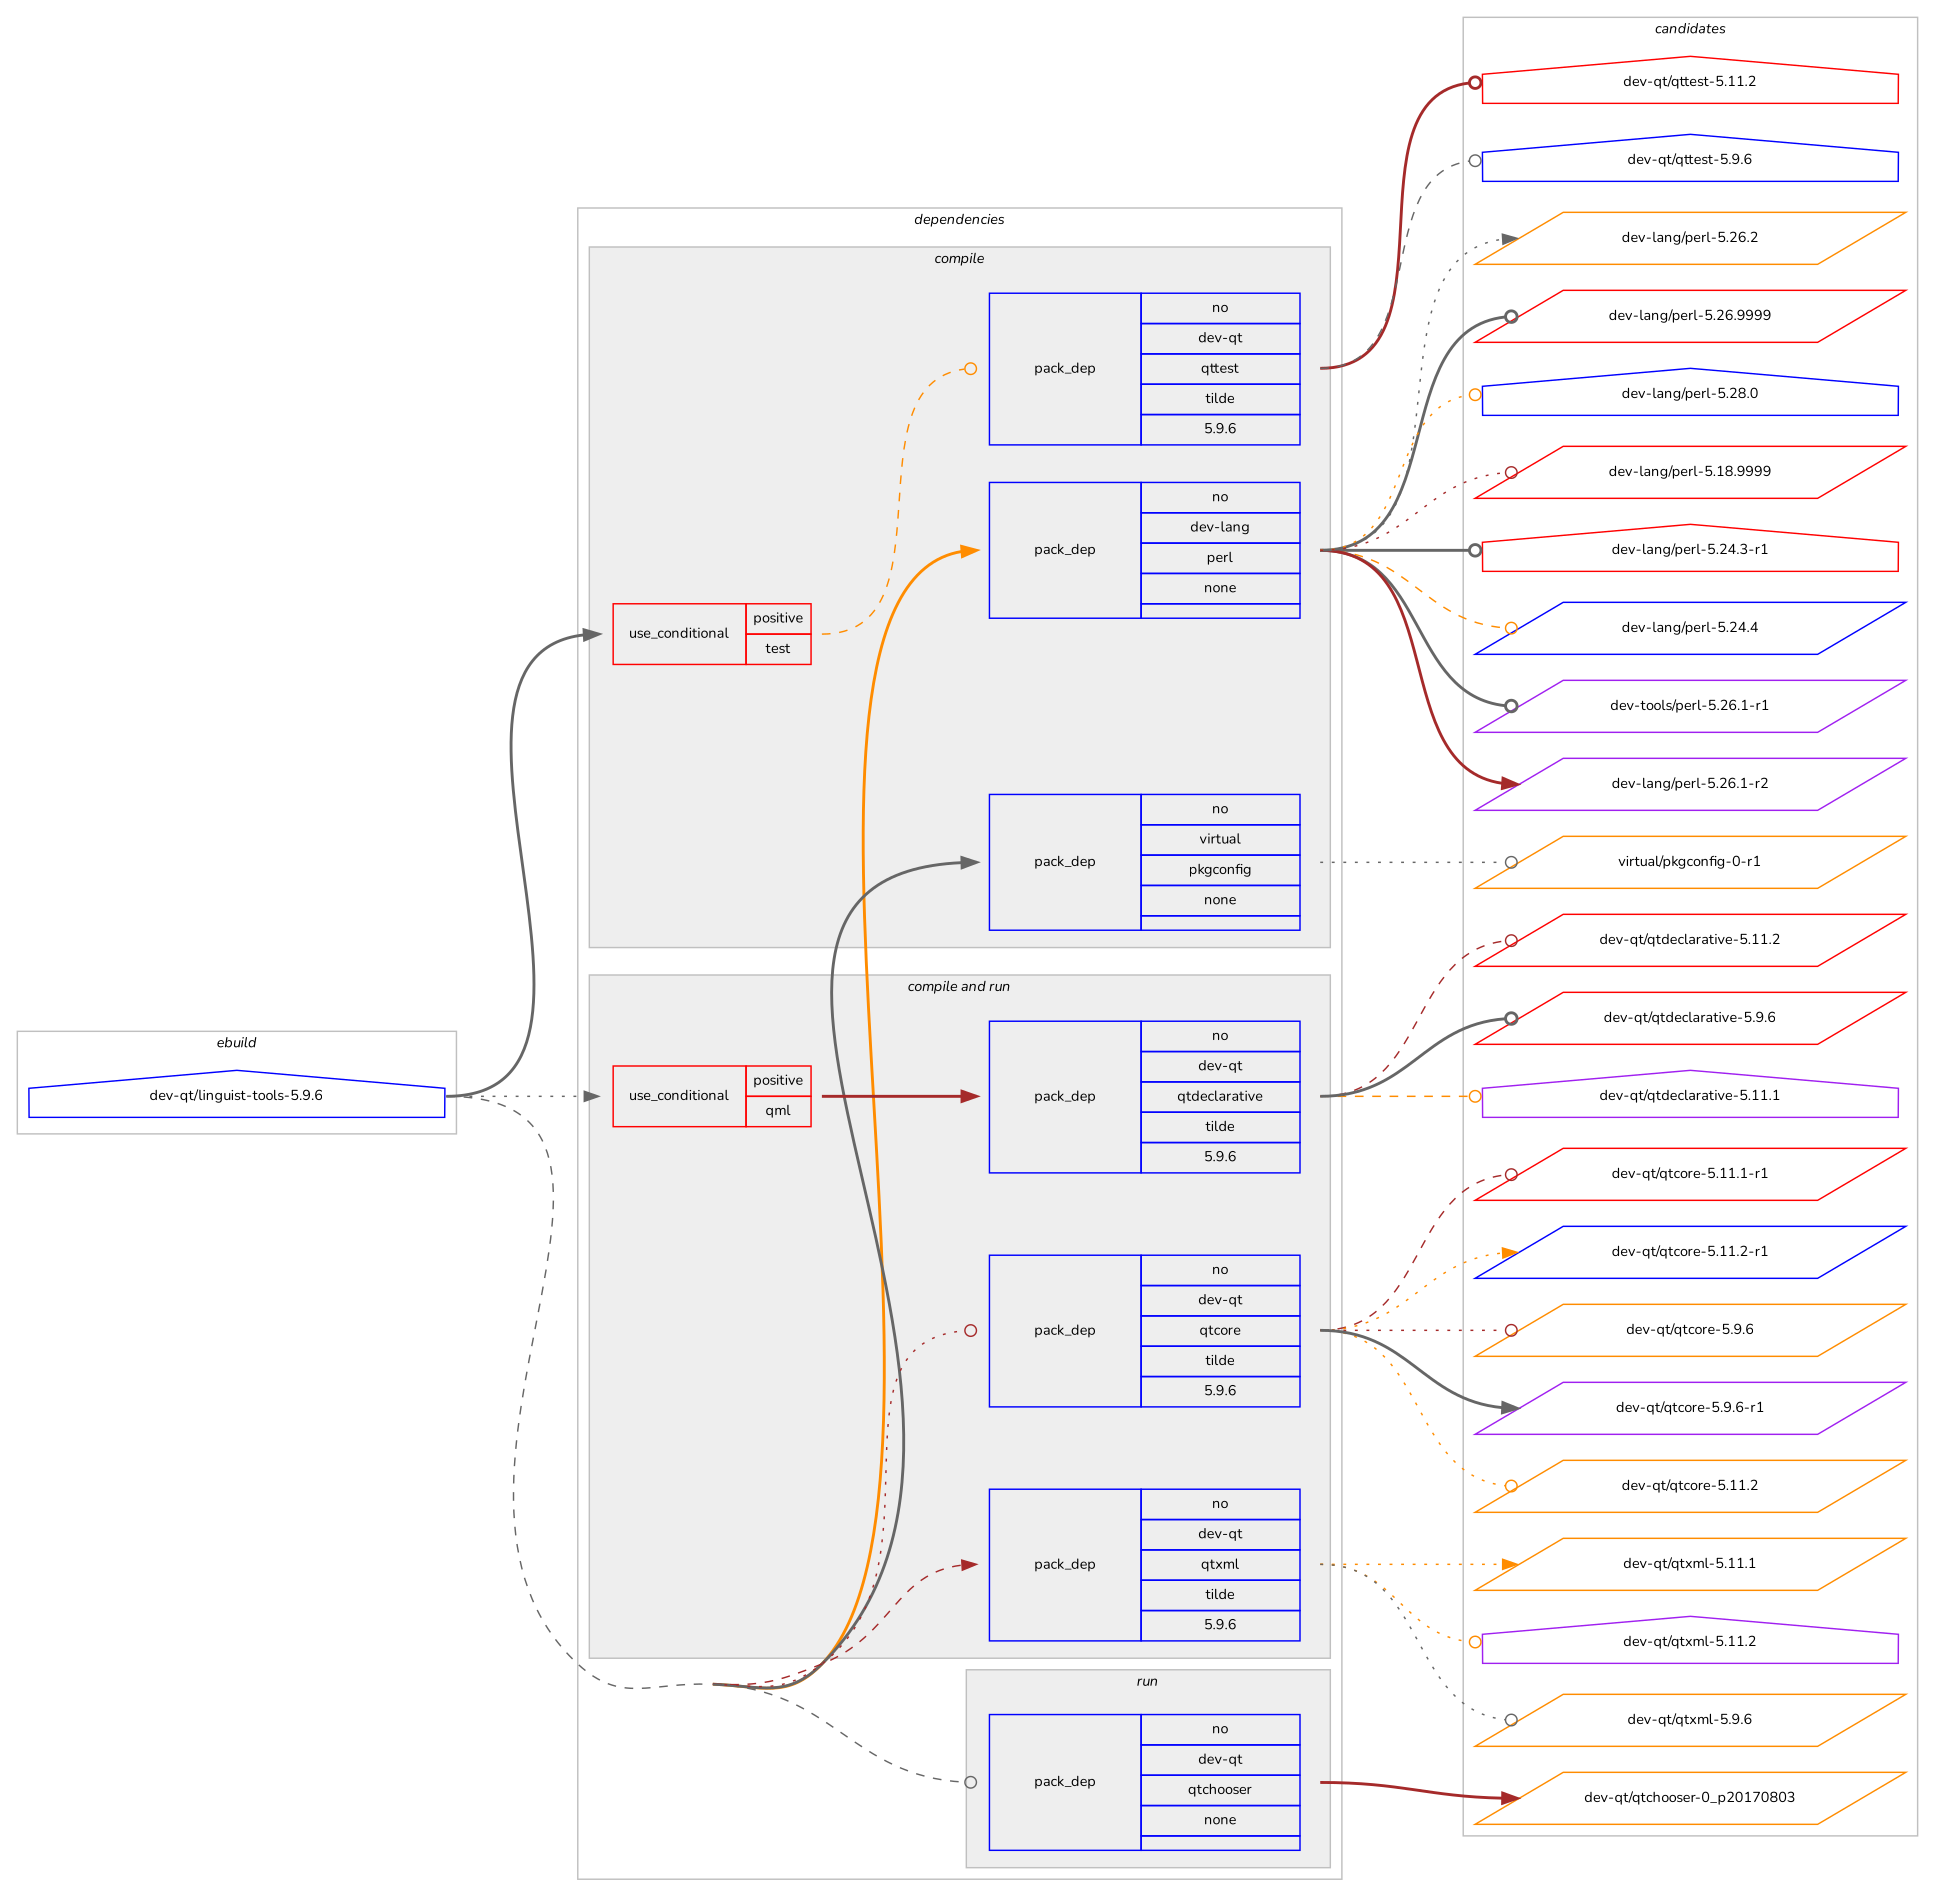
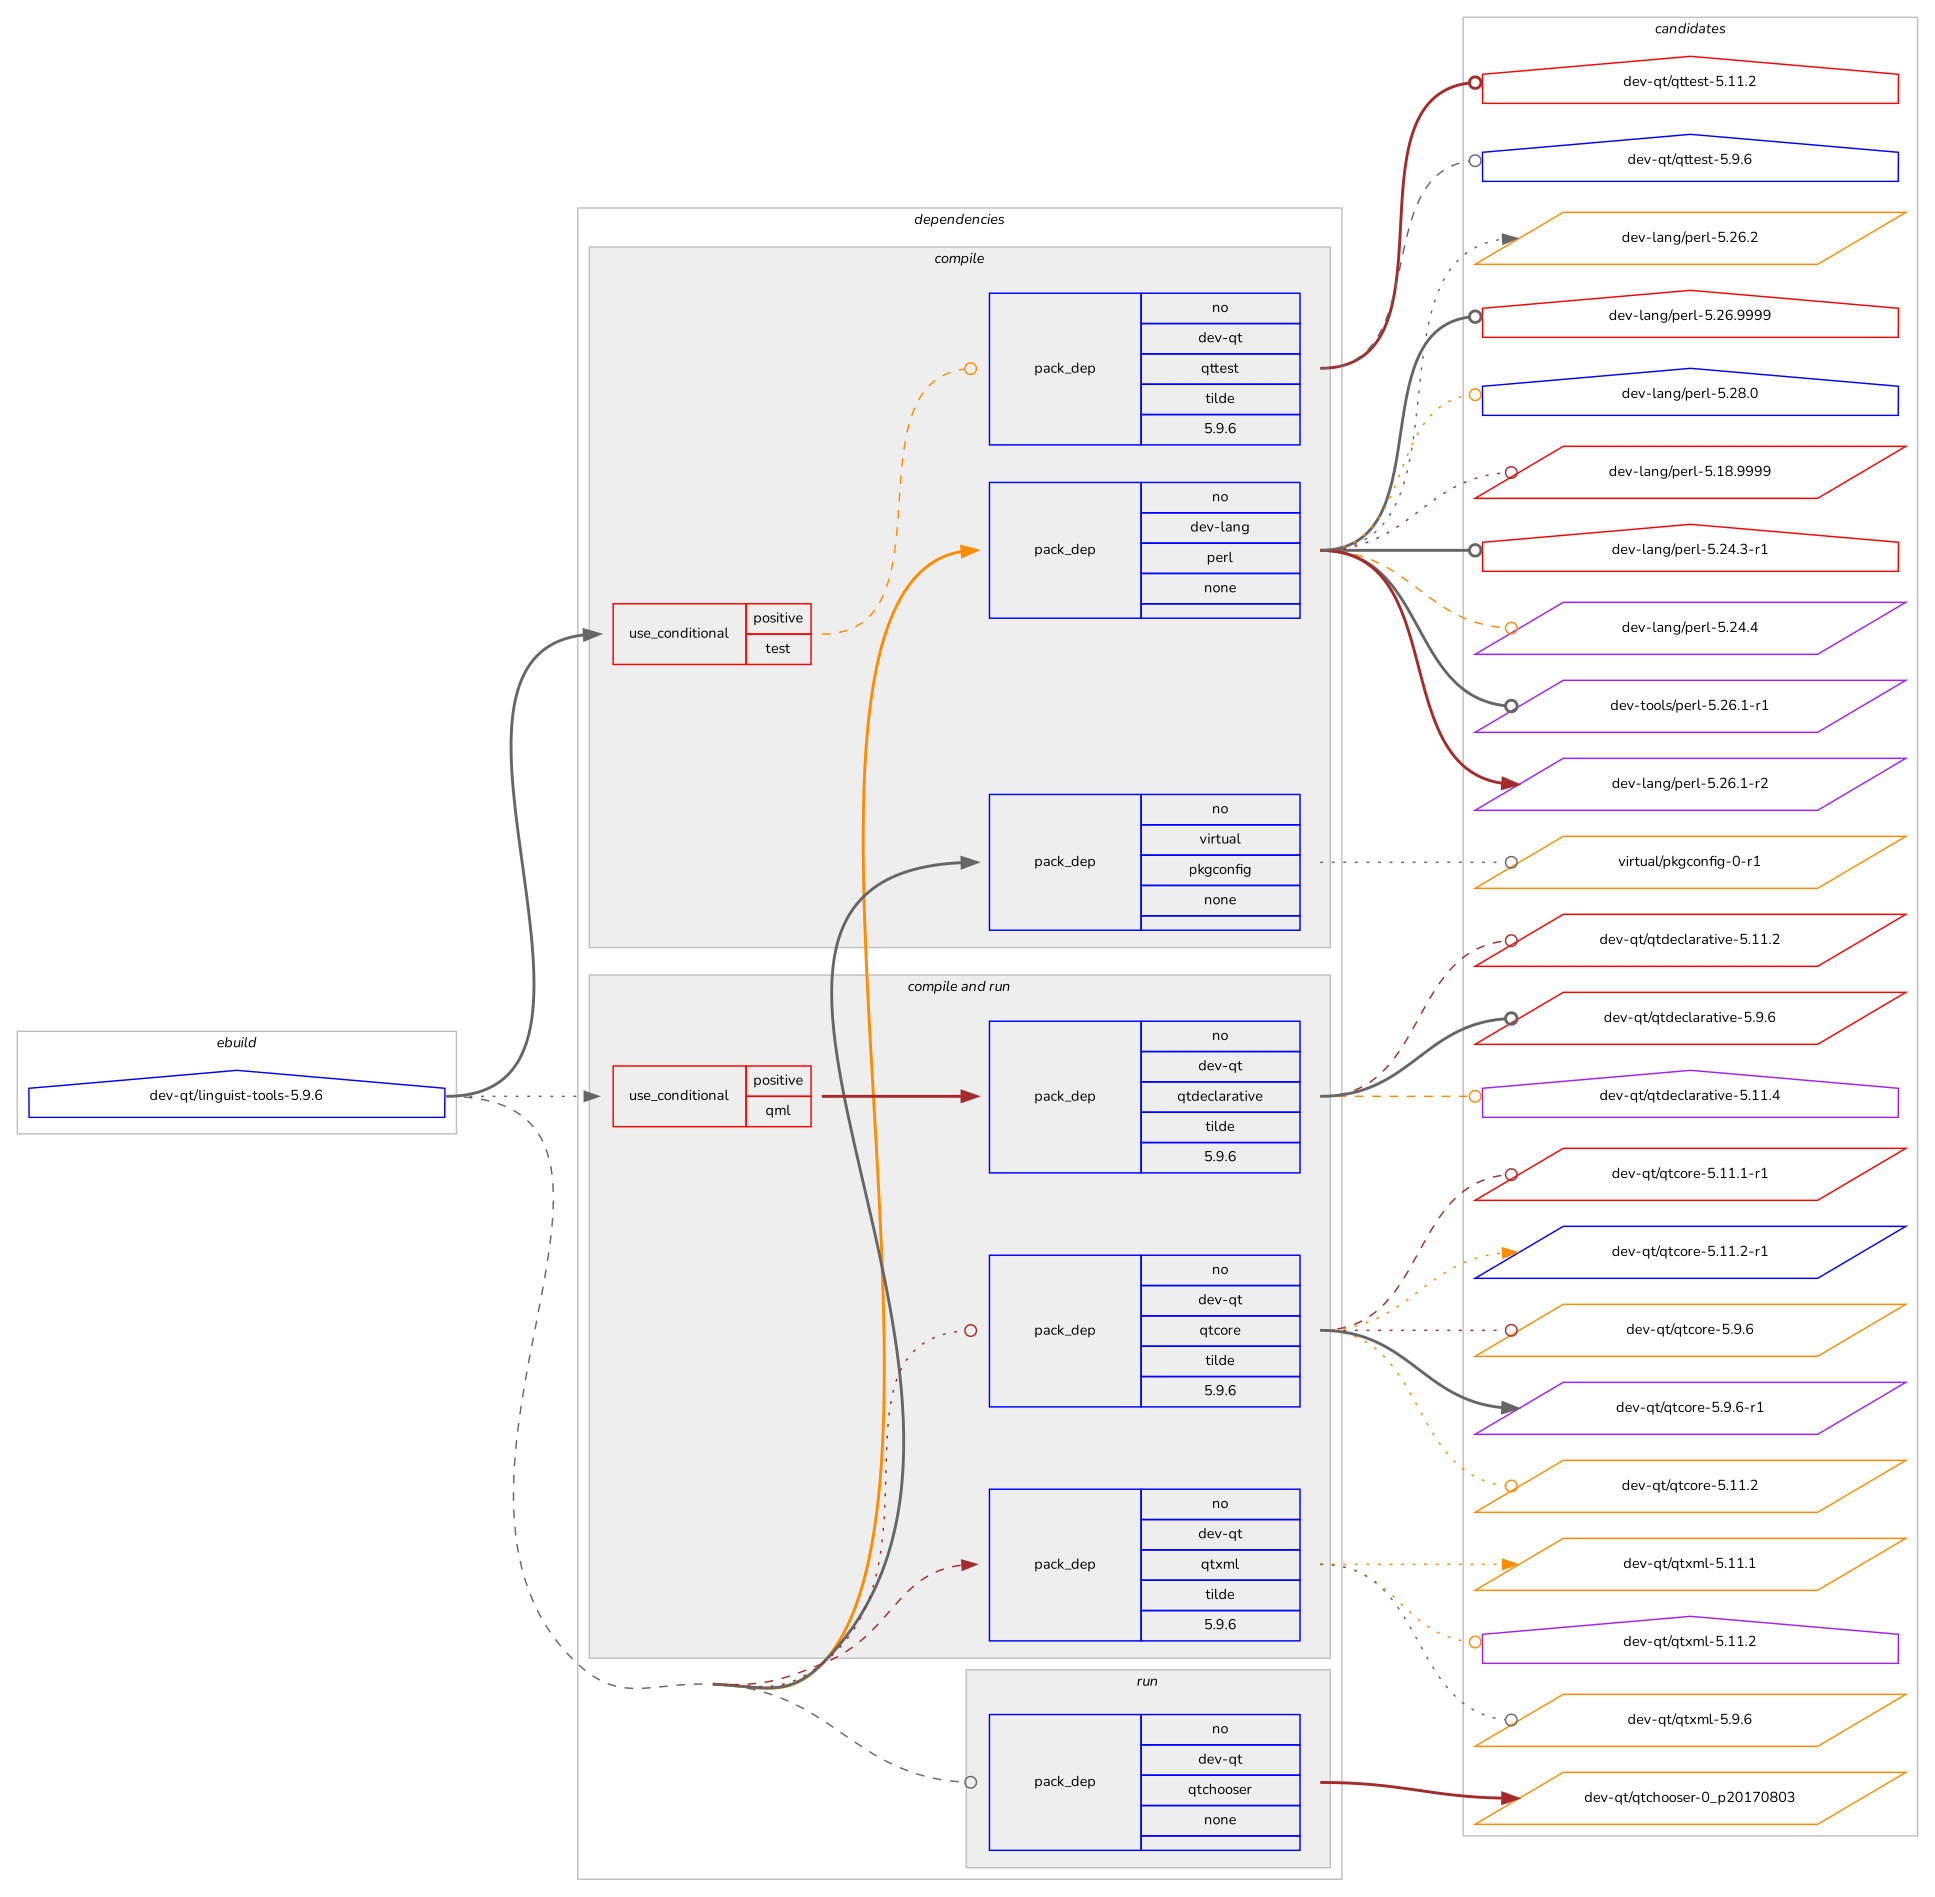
(1690, 316) -> (1690, 316)
(1690, 628) -> (1690, 628)
(1690, 1096) -> (1690, 1096)
